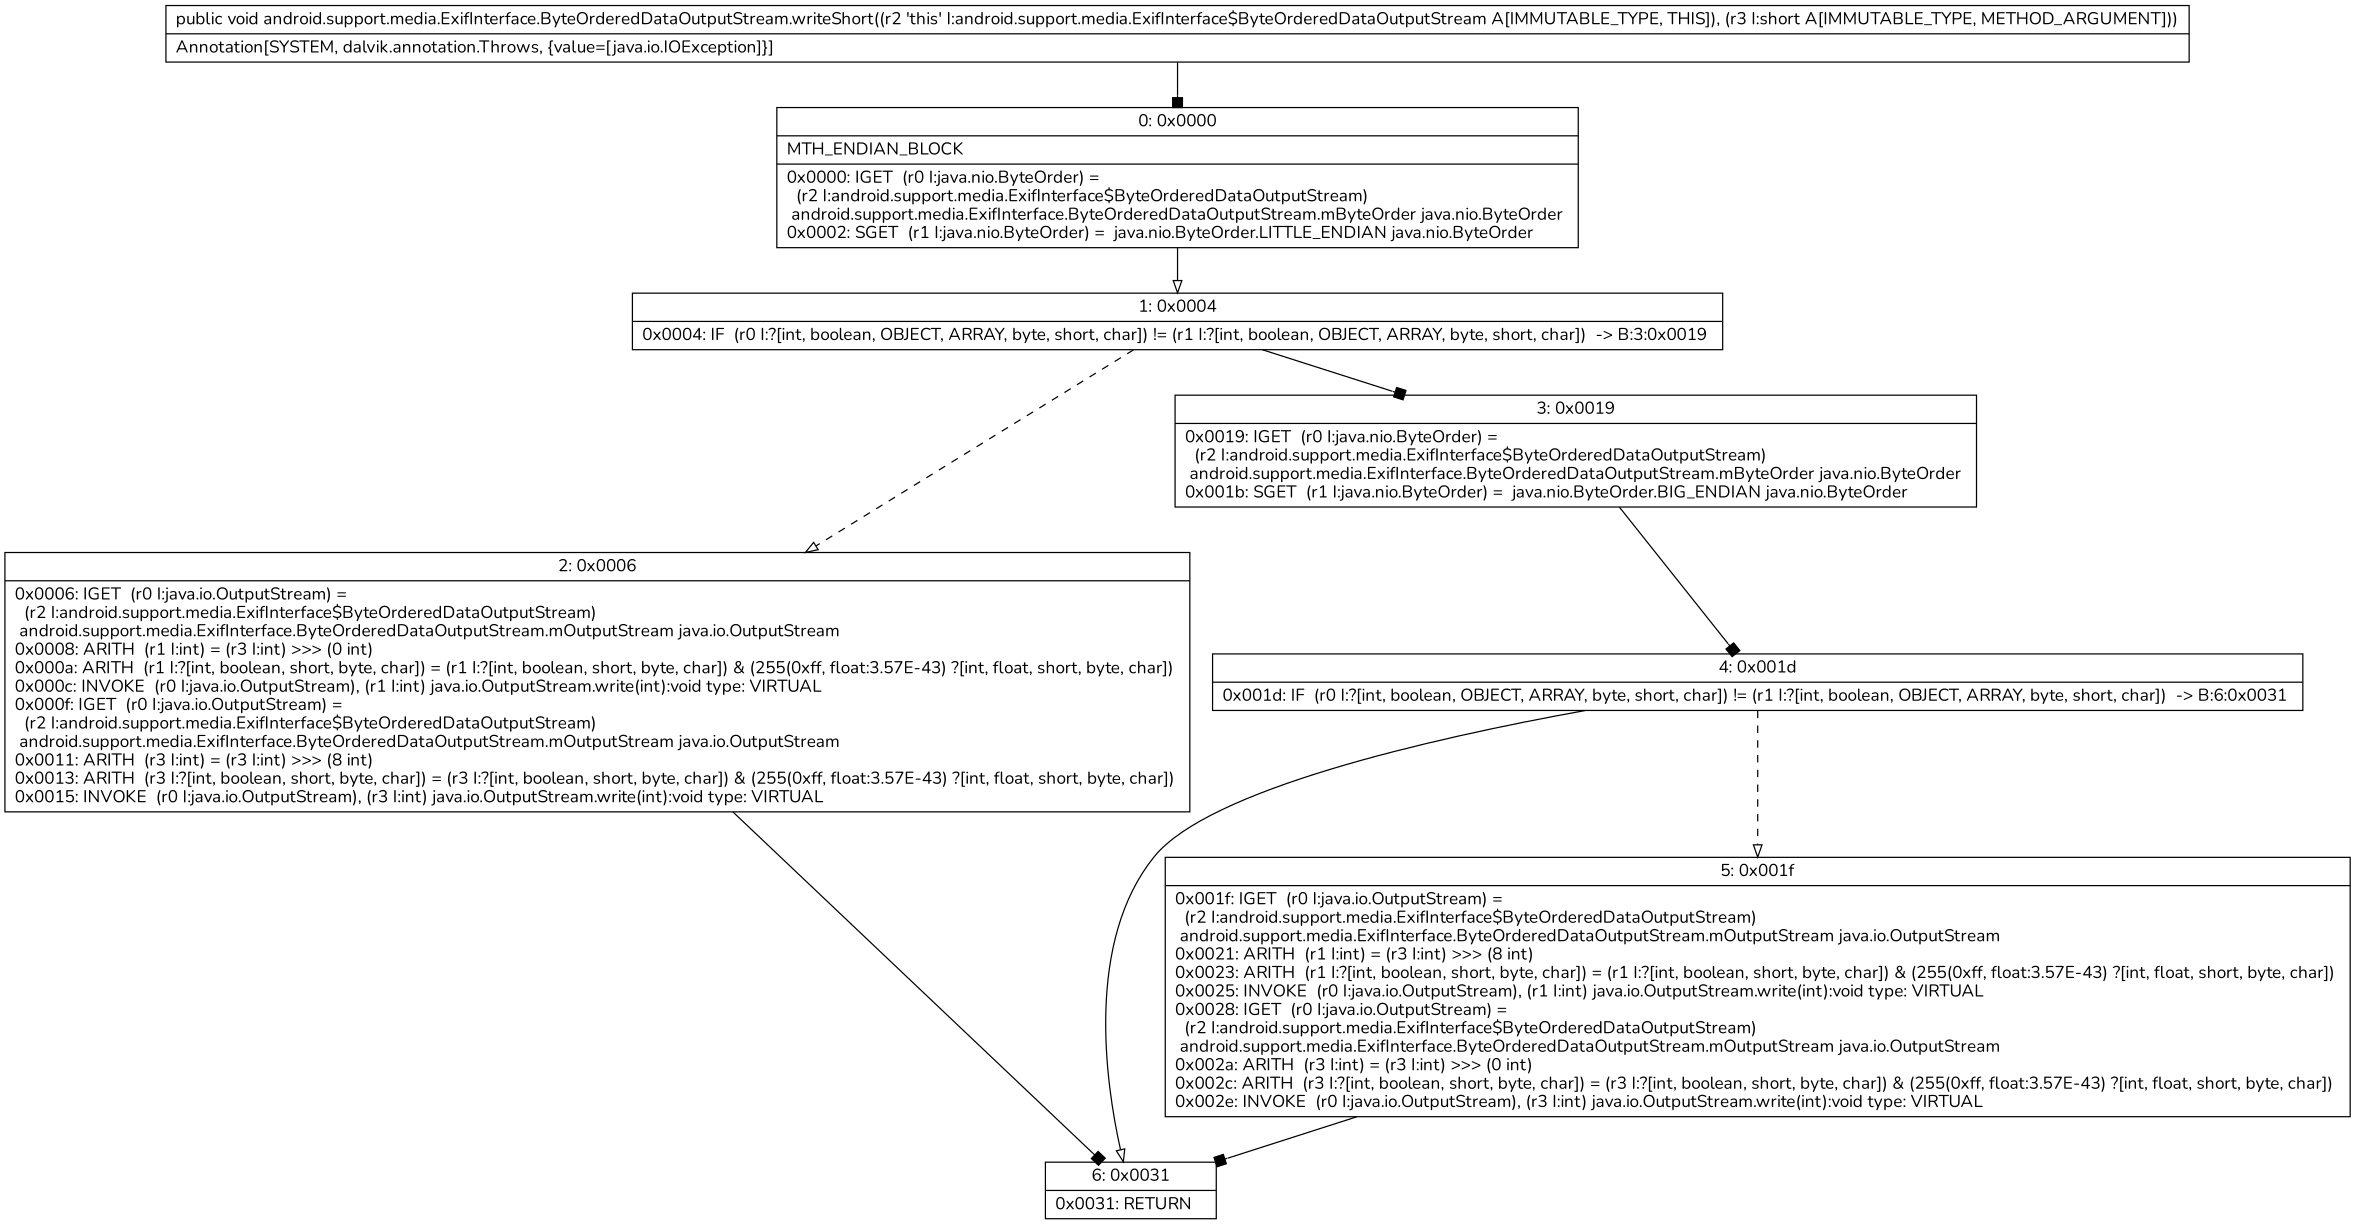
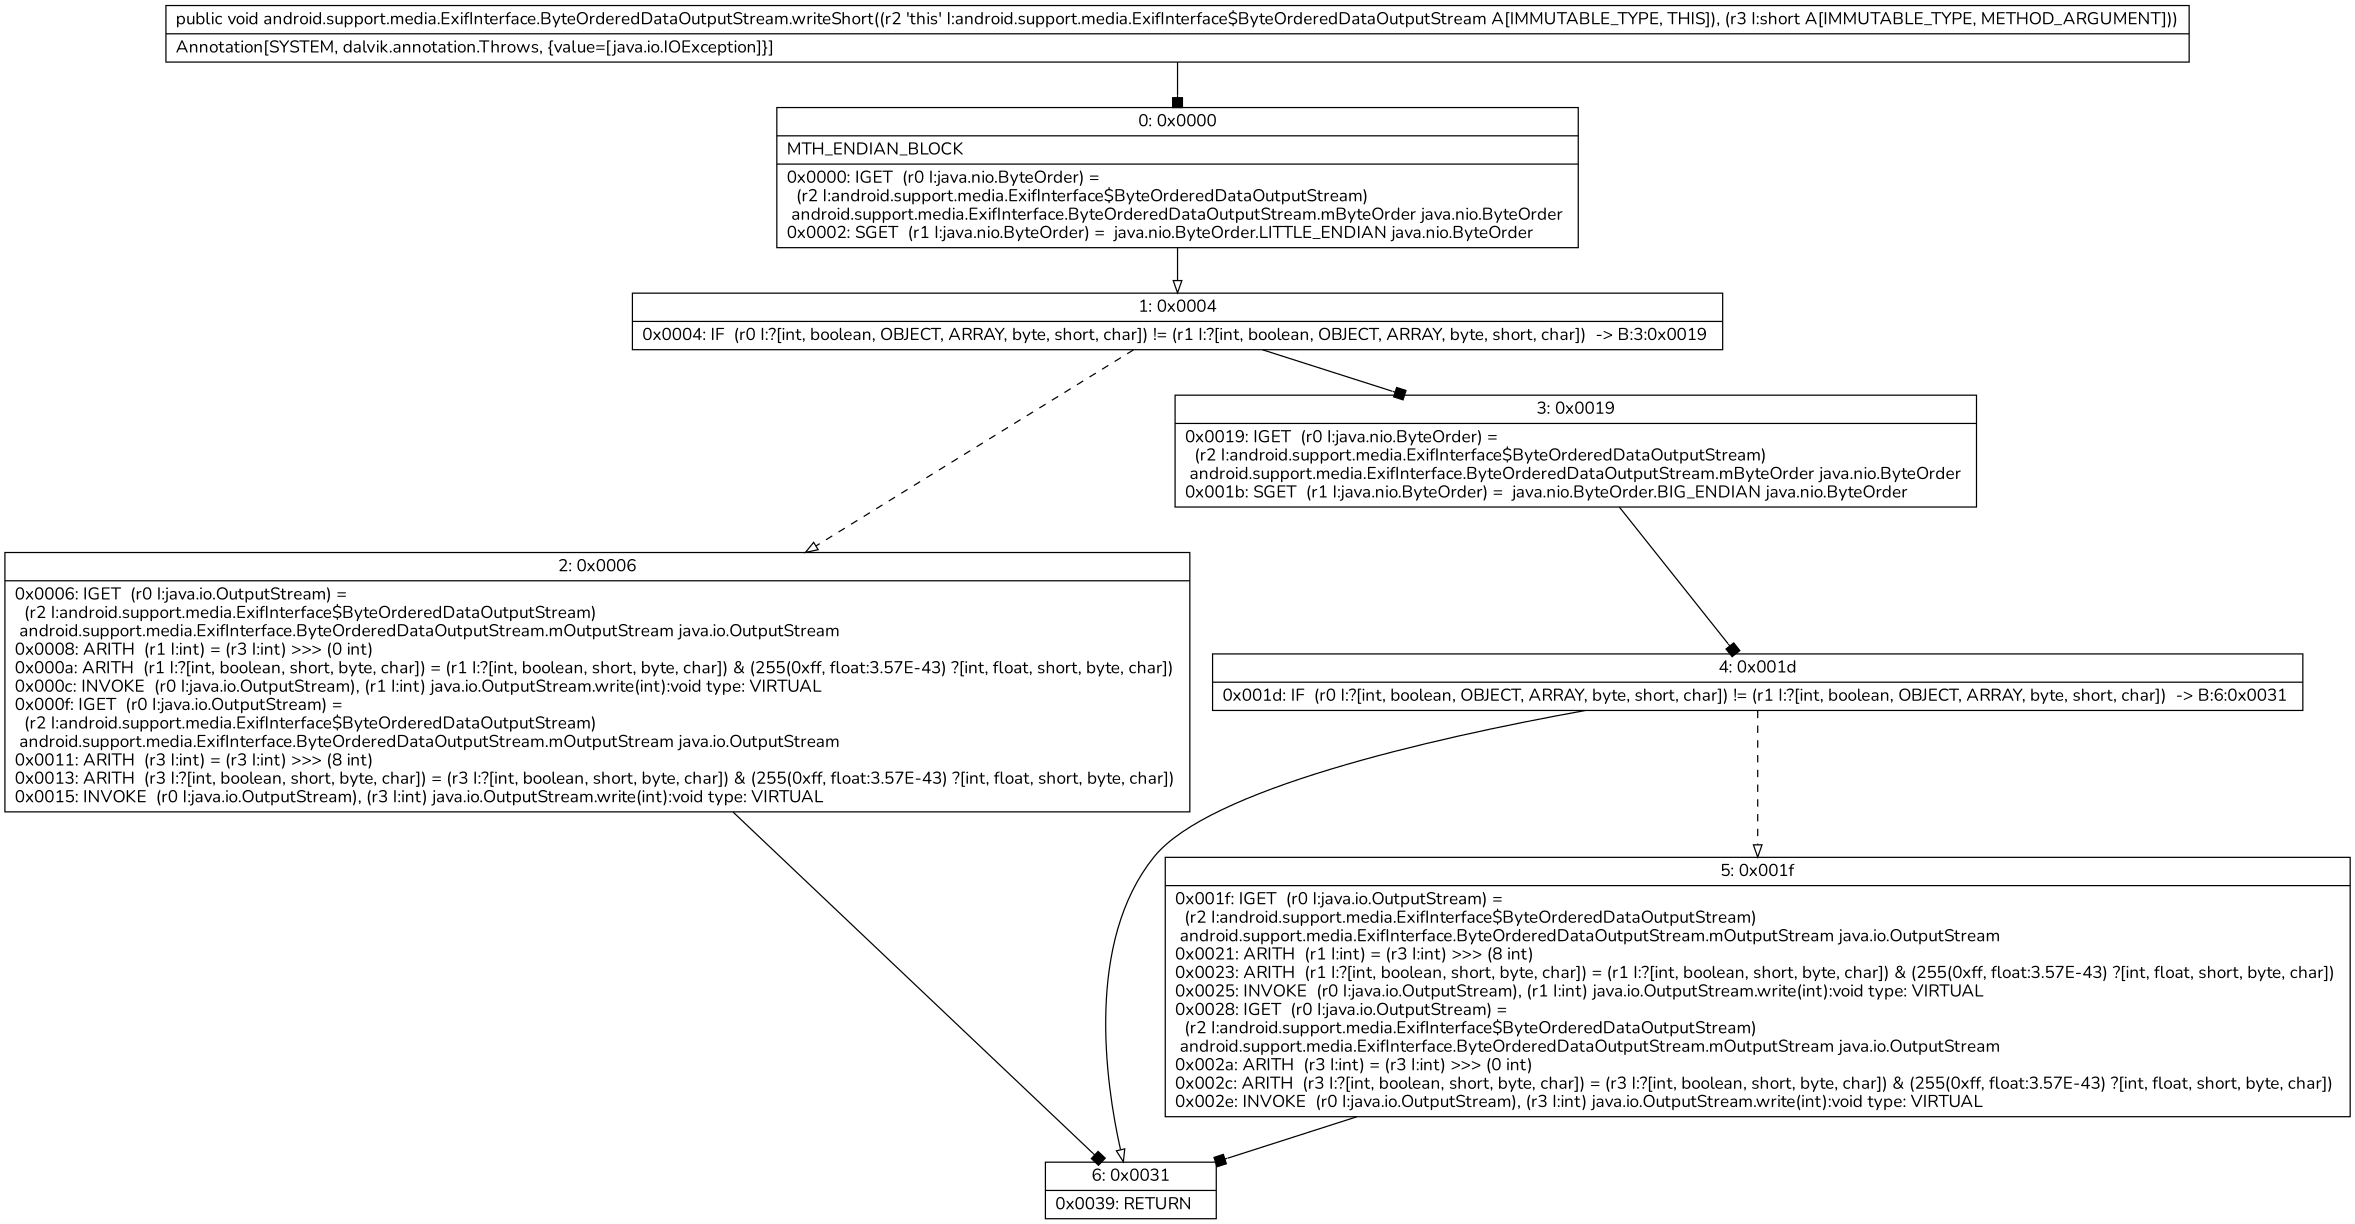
(1131, 1204) -> (1131, 1204)
